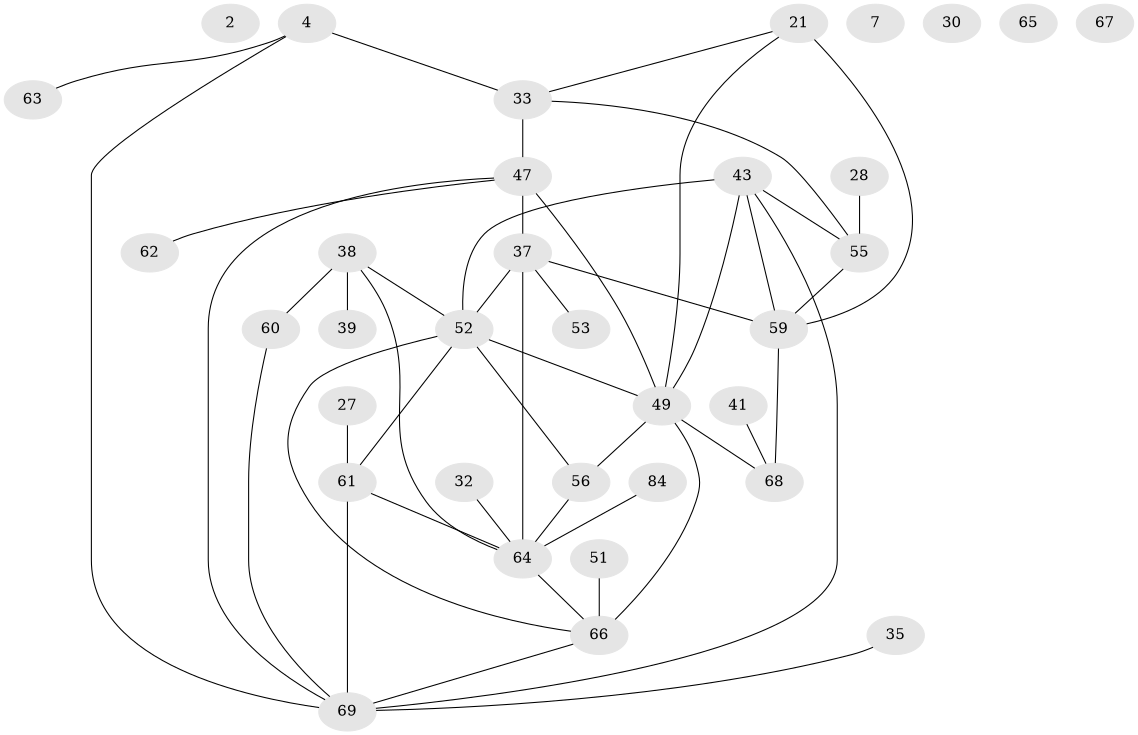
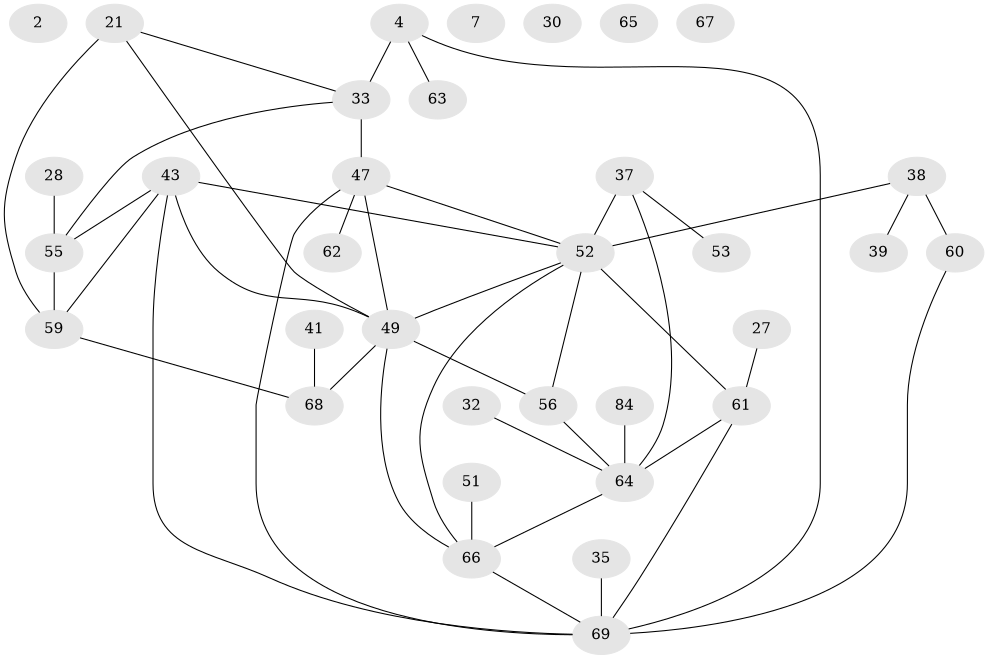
(523, 221) -> (473, 215)
(651, 291) -> none
(400, 428) -> none
